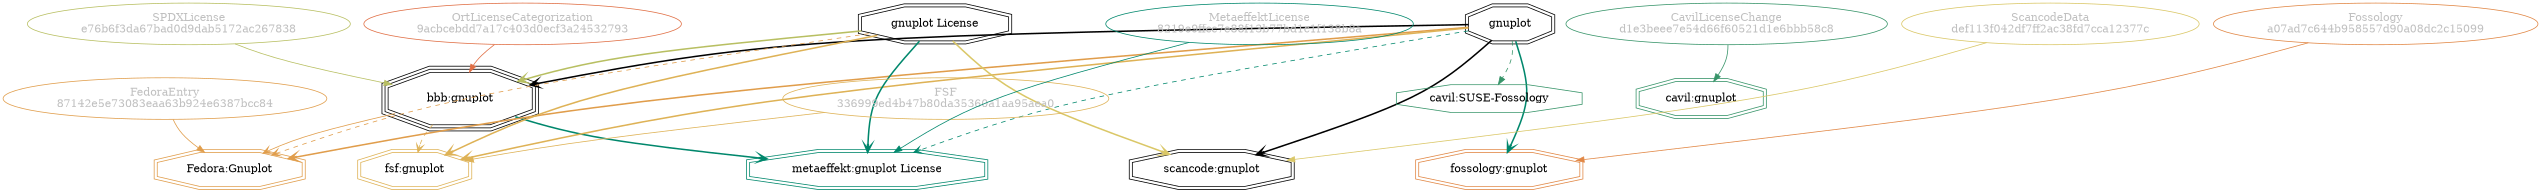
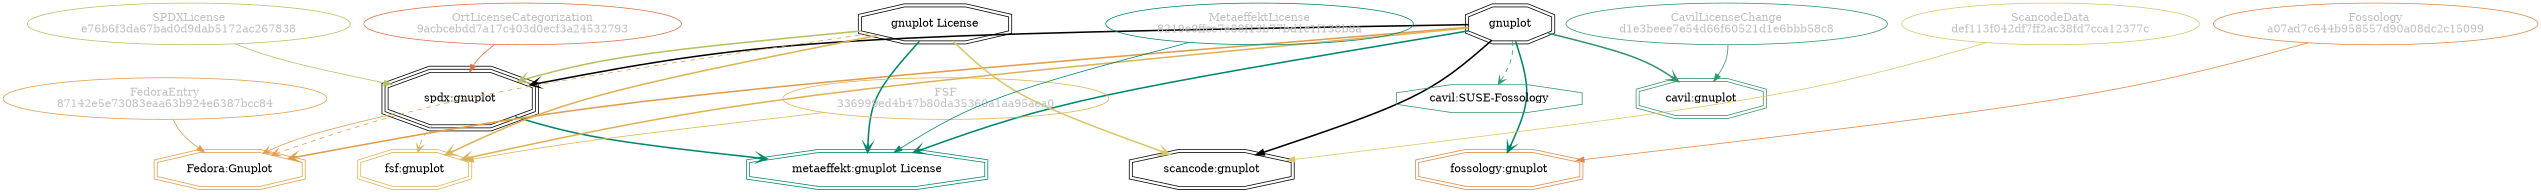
none -> (1612, 50)
(1511, 60) -> (1511, 60)
(1192, 79) -> (1192, 79)
(460, 99) -> (460, 99)
(1385, 109) -> (1385, 109)
